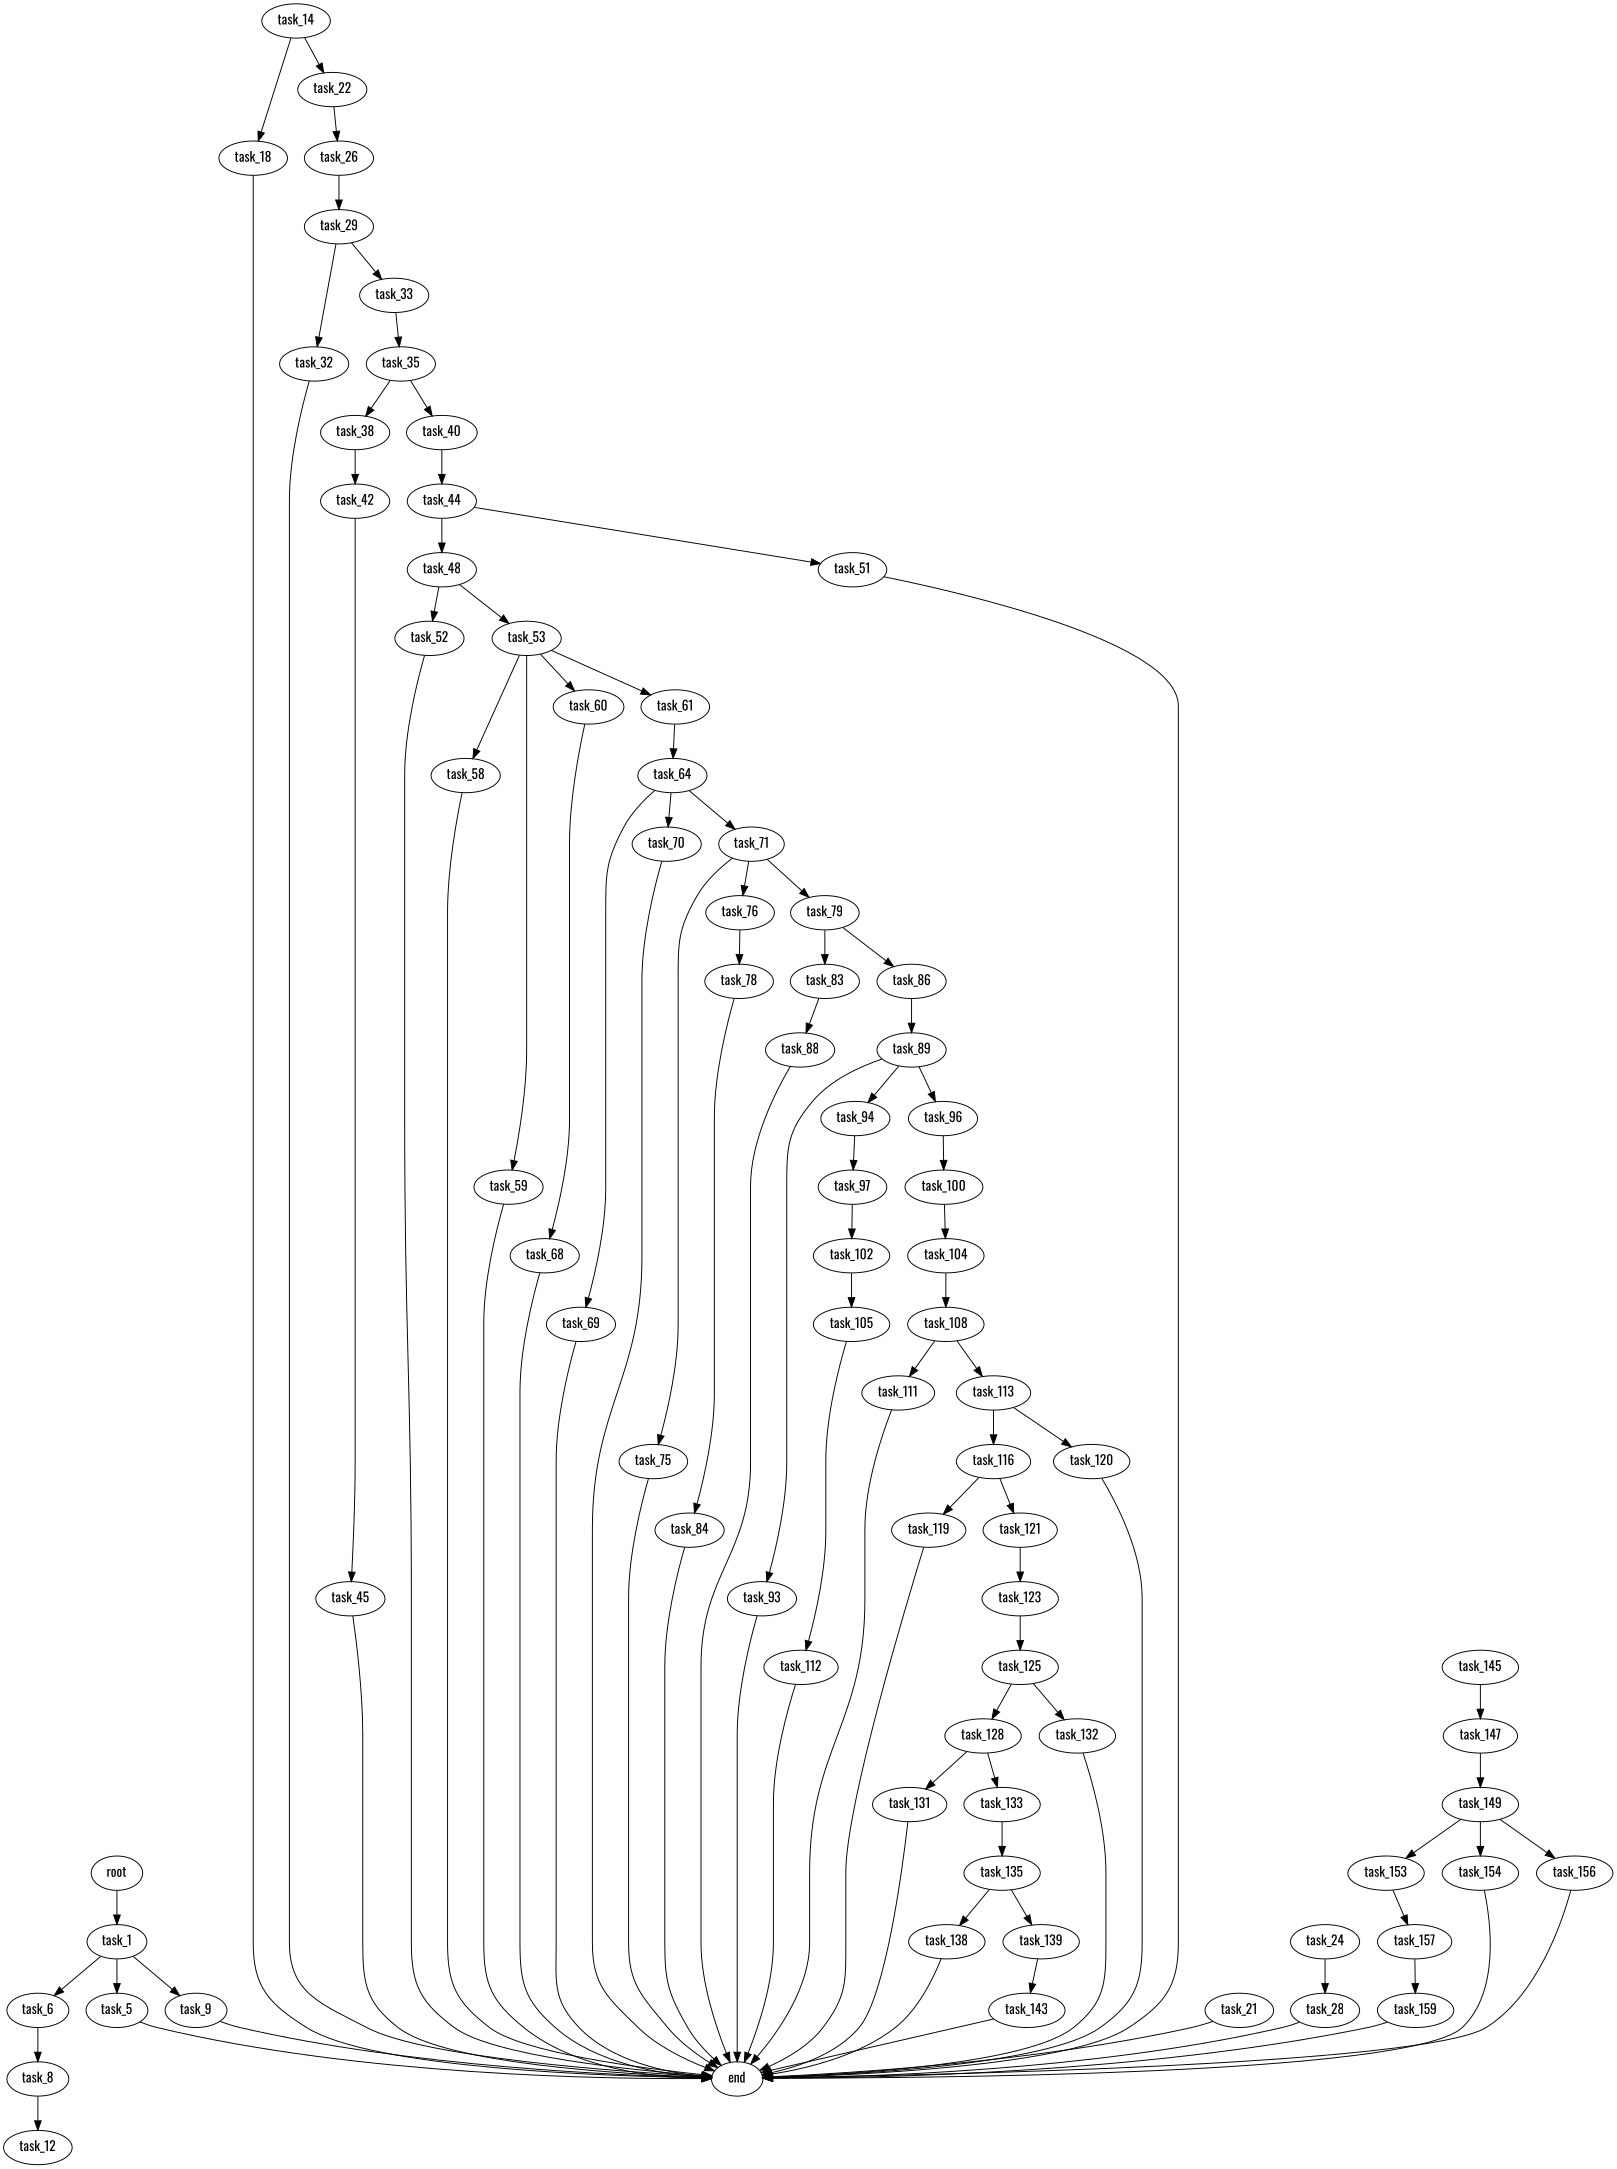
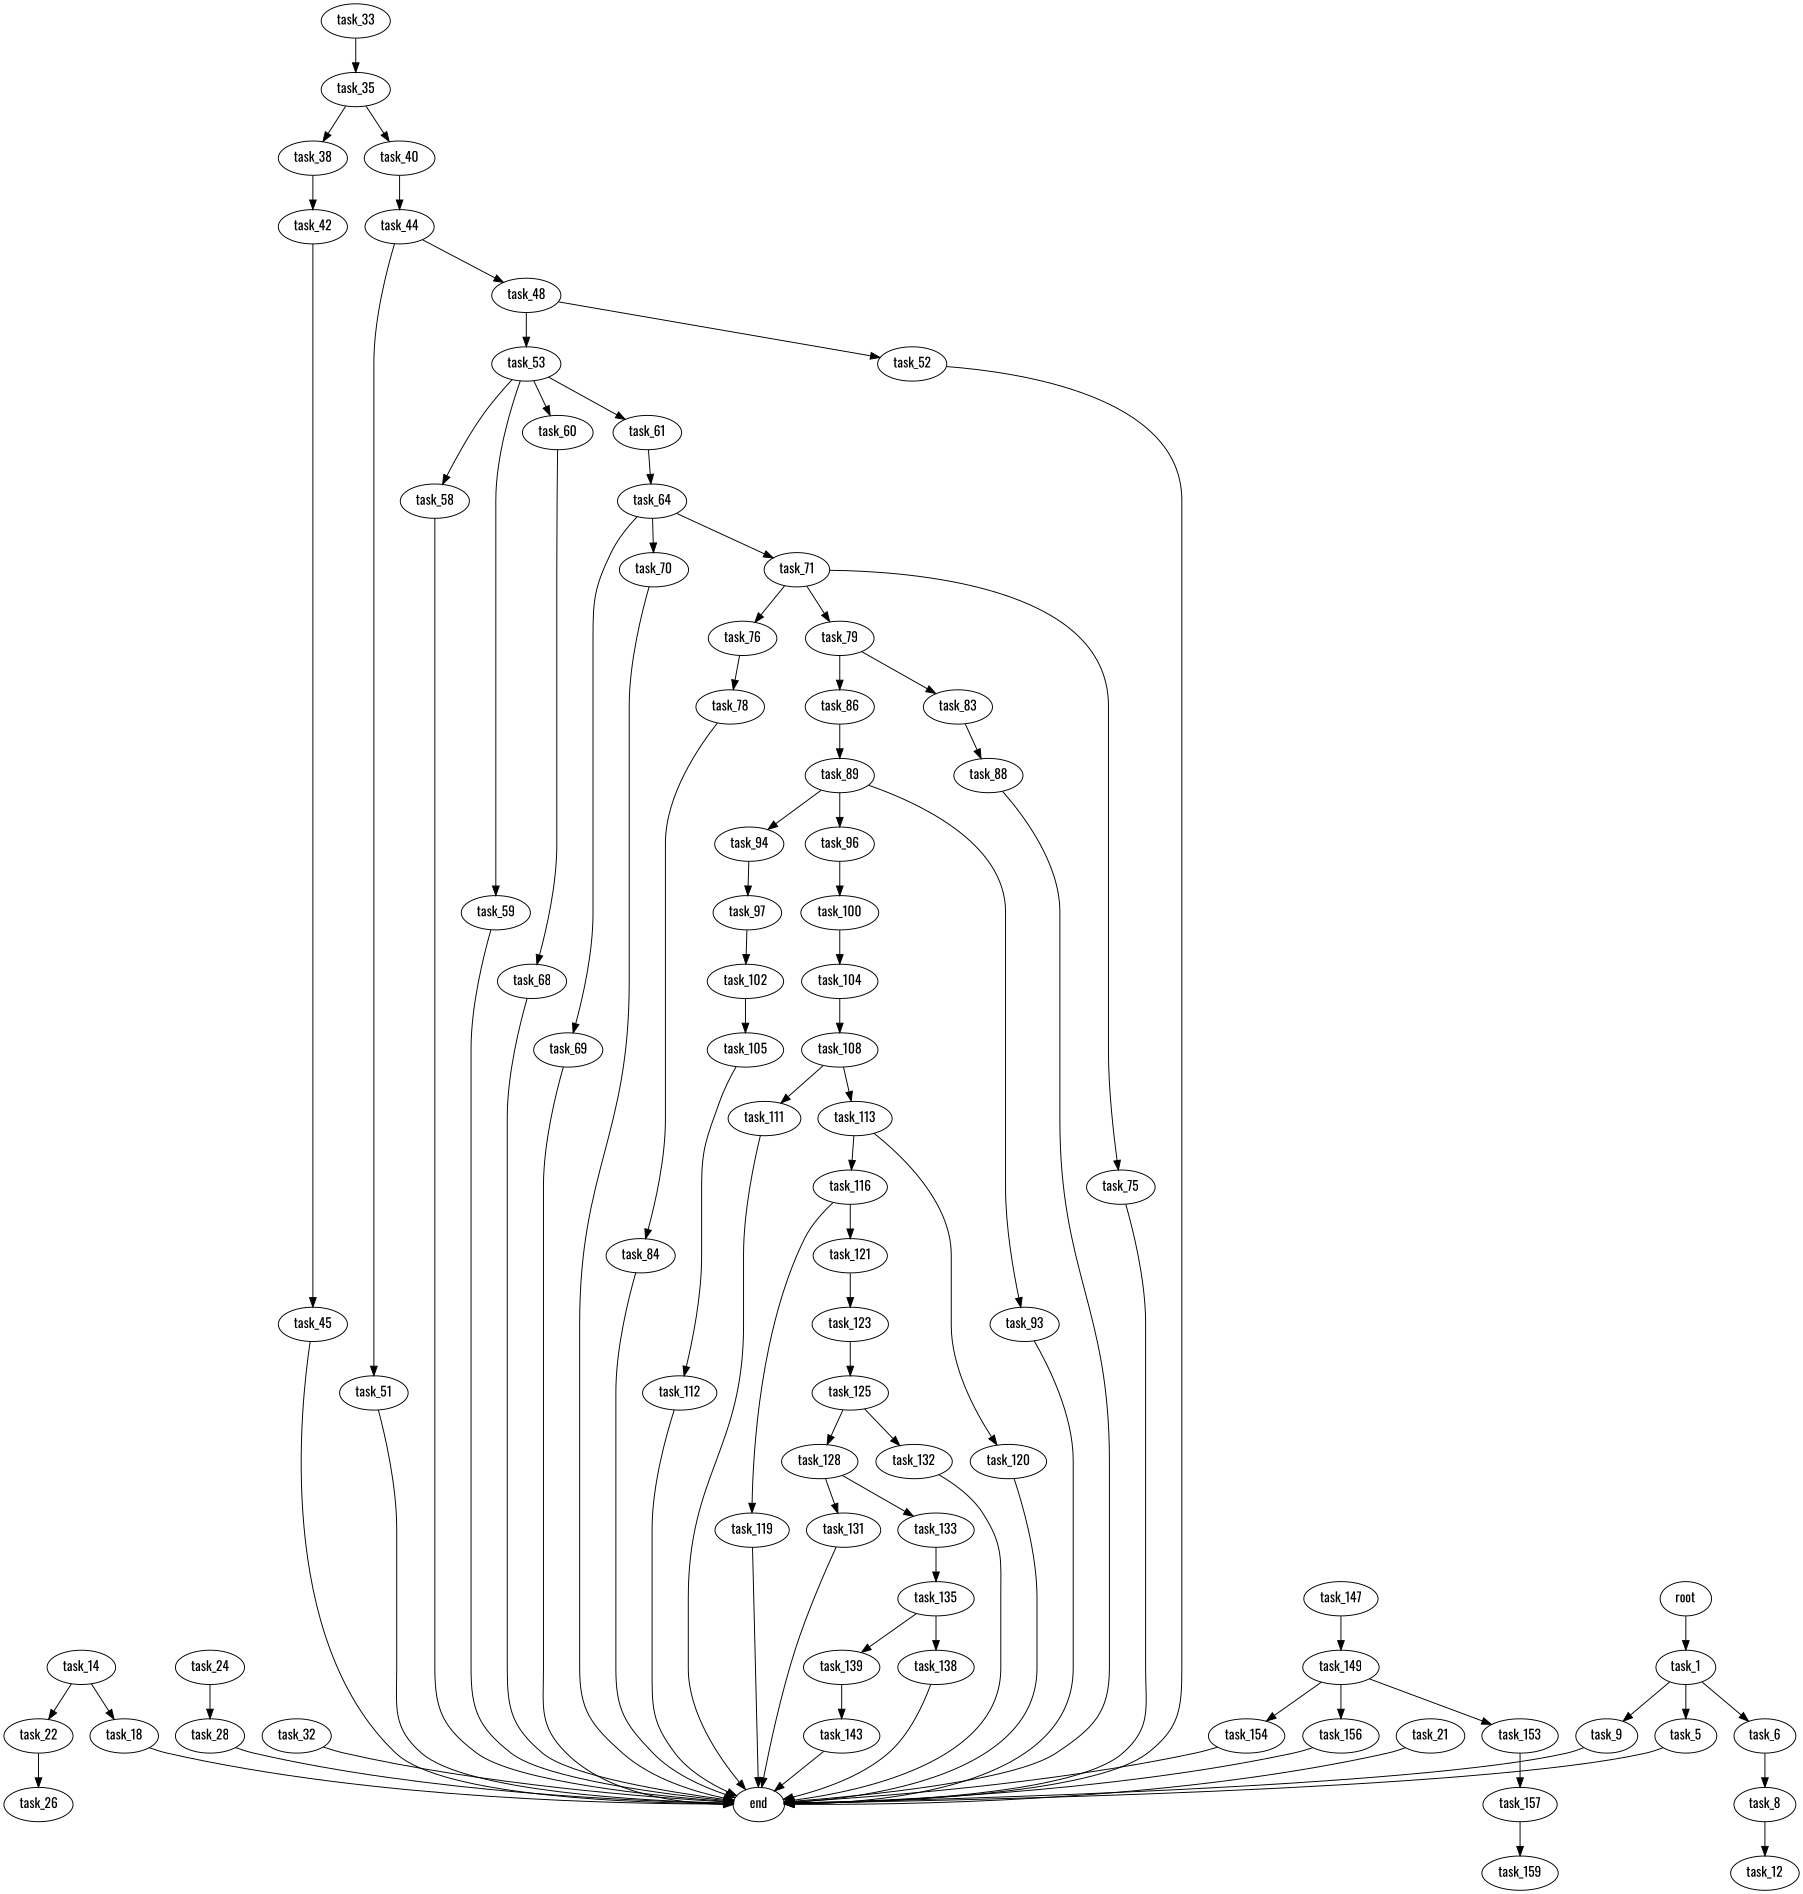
(339, 227) -> none
(1480, 1667) -> none
(1143, 2060) -> none
